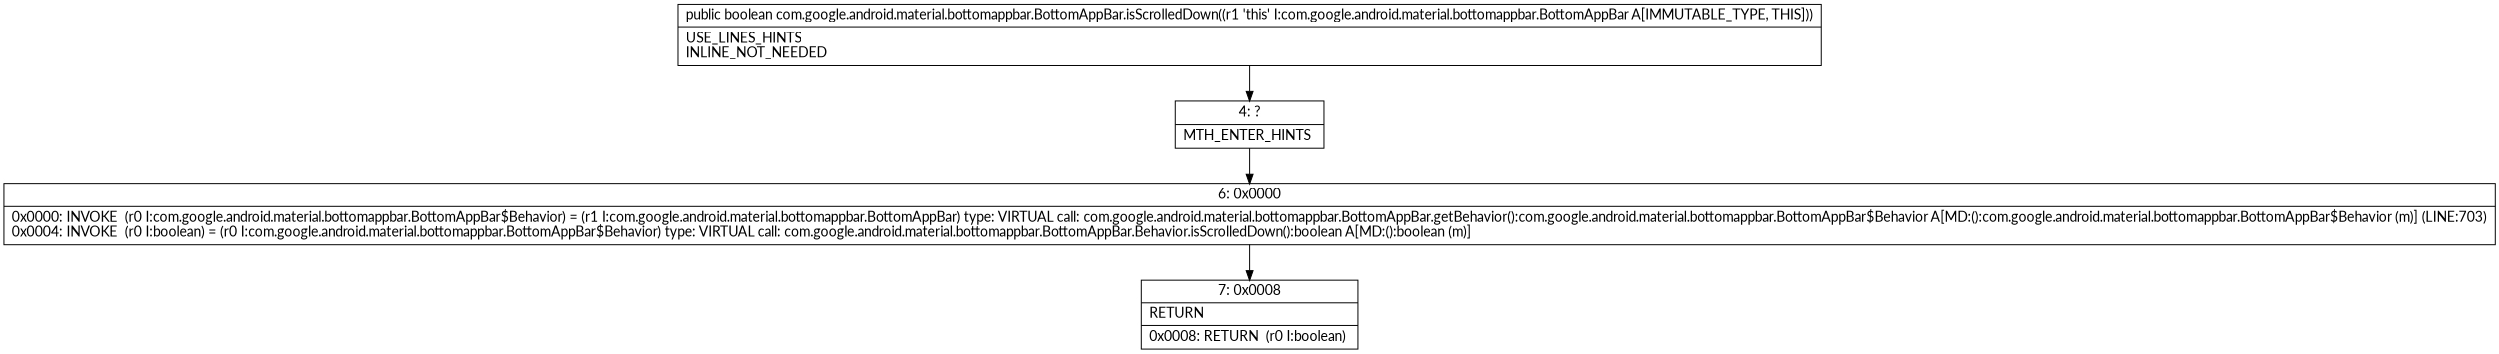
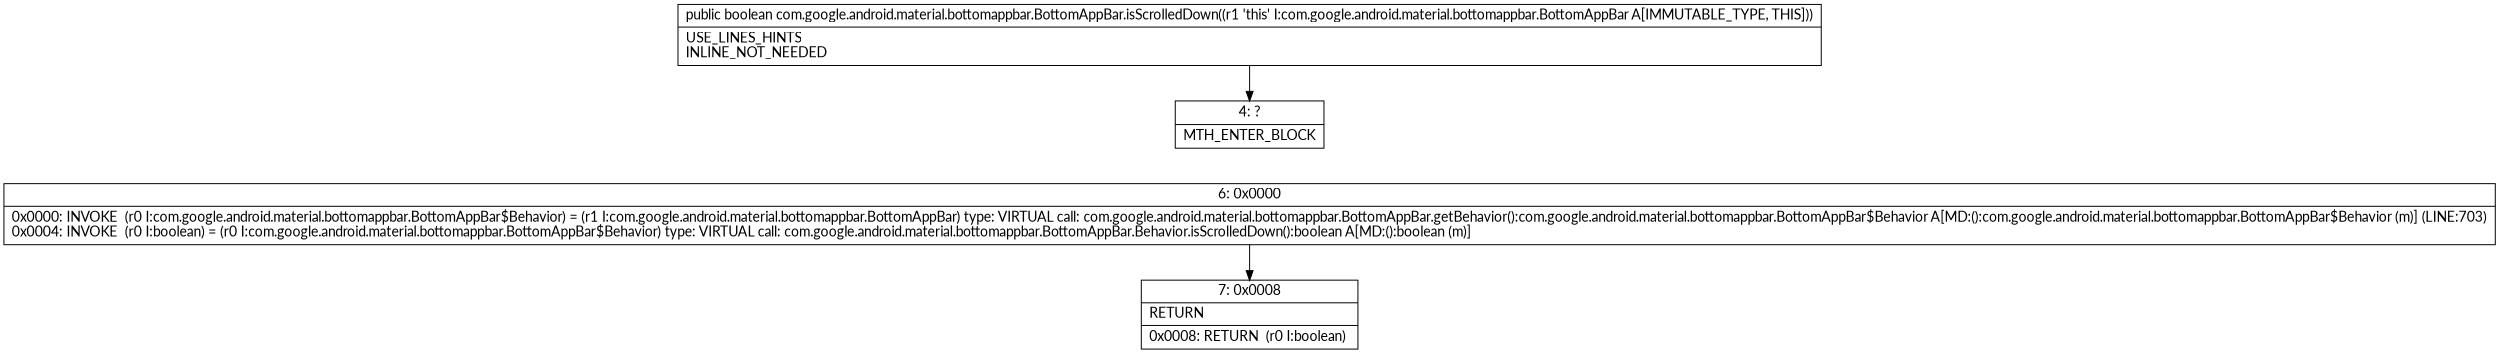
(1247, 136) -> (1250, 136)
(1250, 161) -> none
